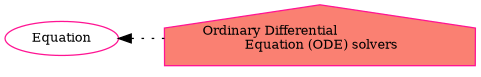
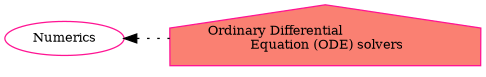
(62, 38) -> (64, 38)
